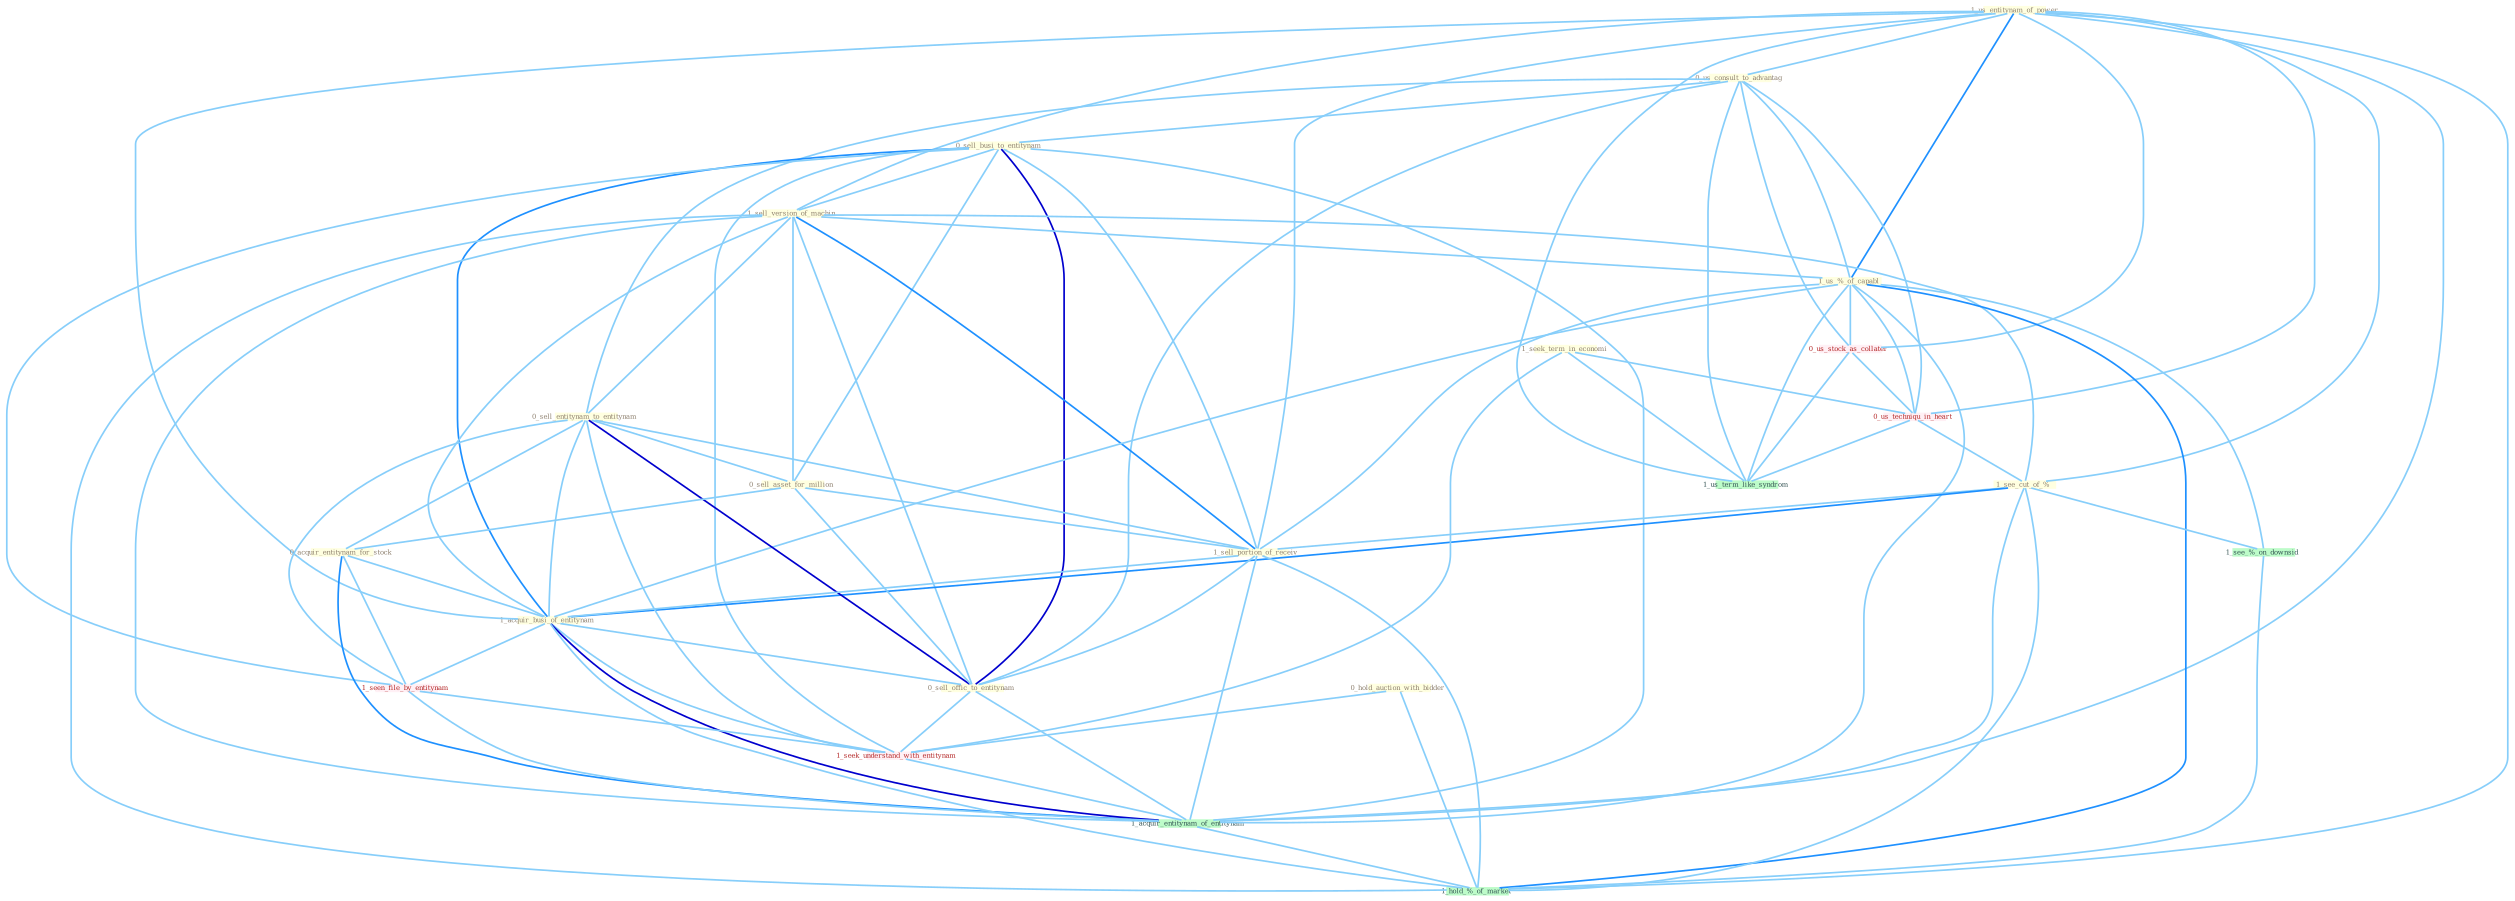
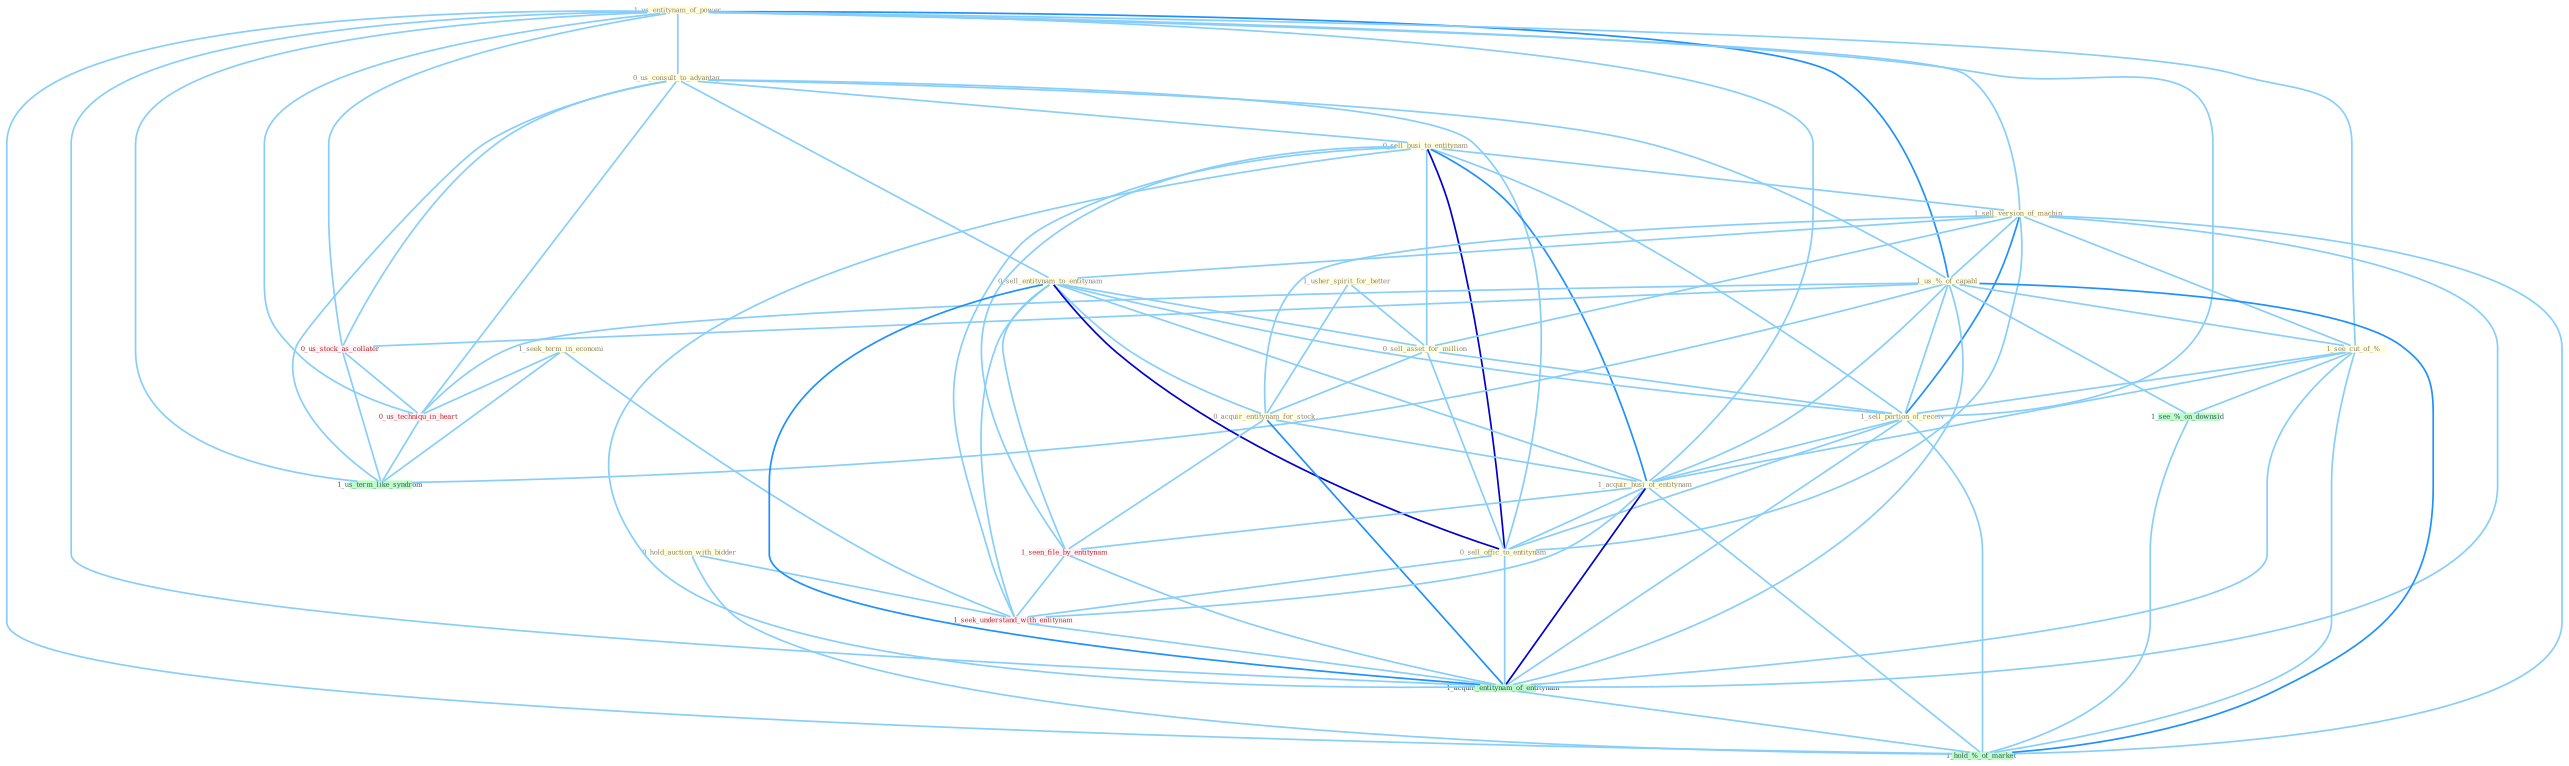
none -> (1349, 281)
(513, 379) -> (1571, 235)
(1975, 454) -> (2152, 315)
(1290, 557) -> (1898, 436)
none -> (902, 613)
